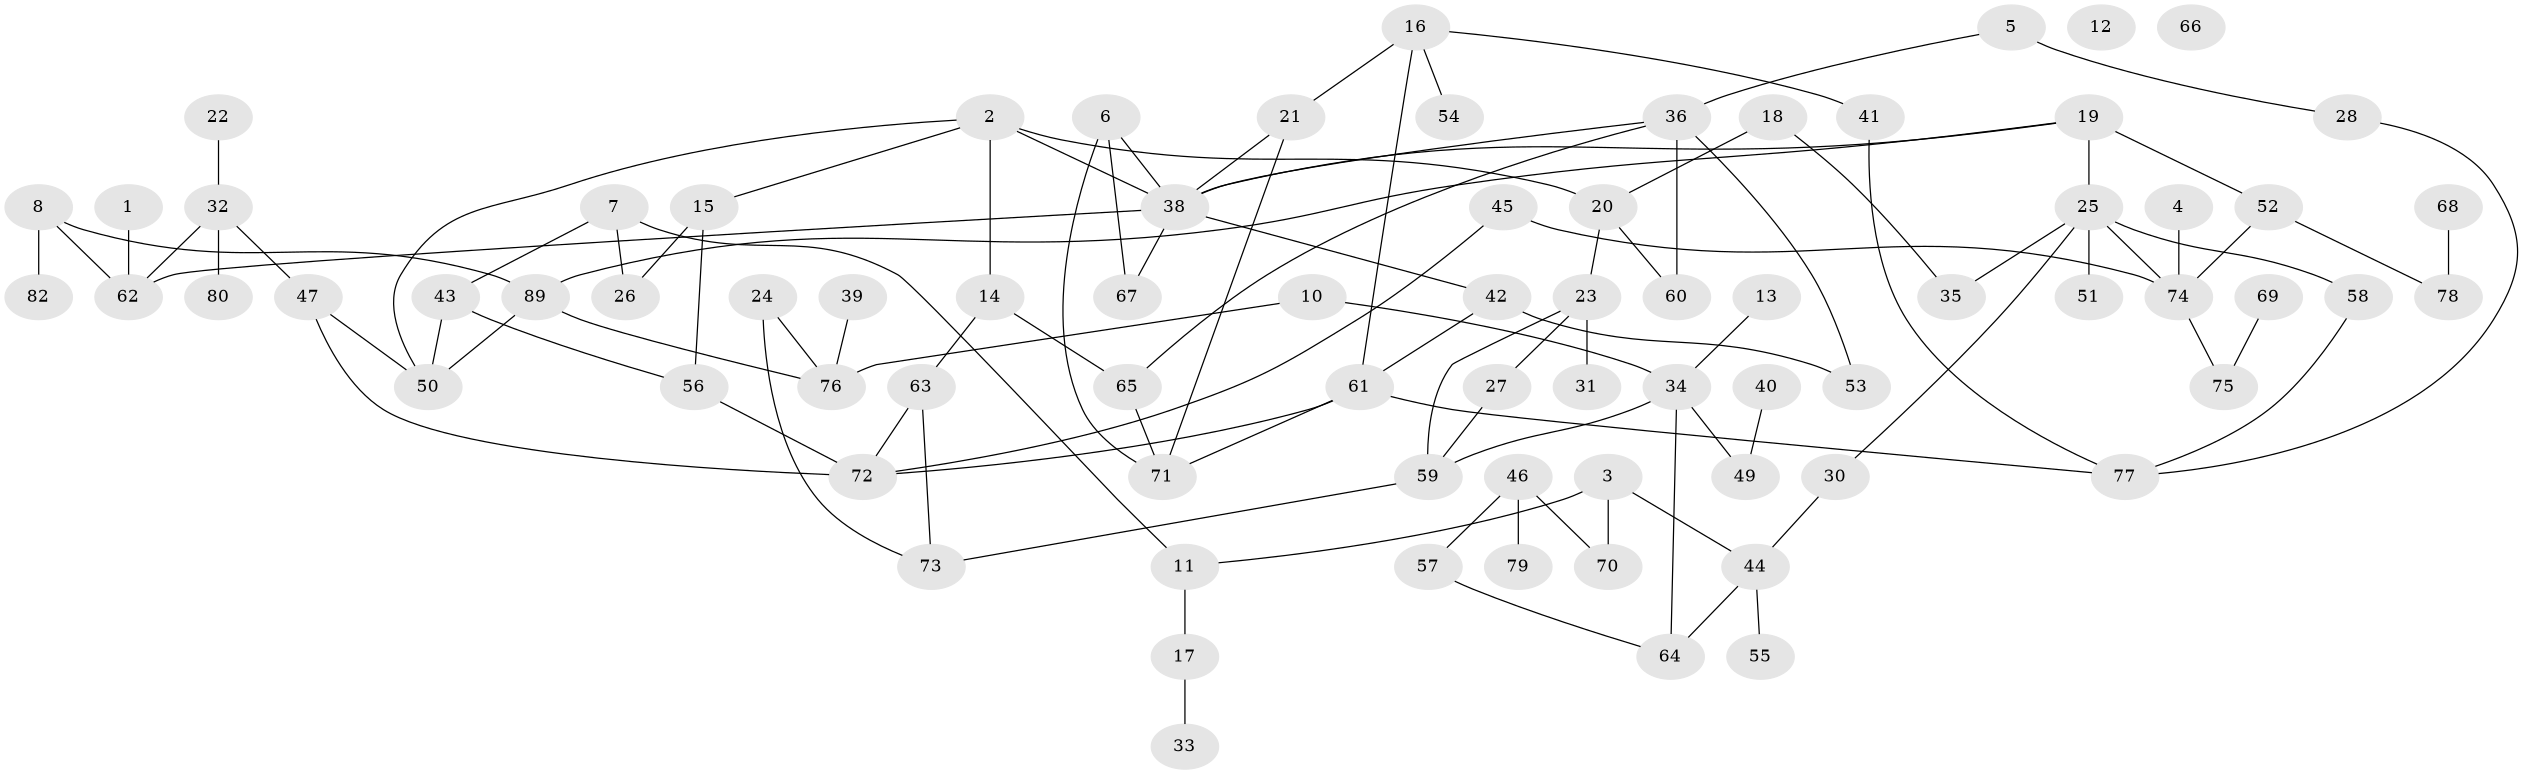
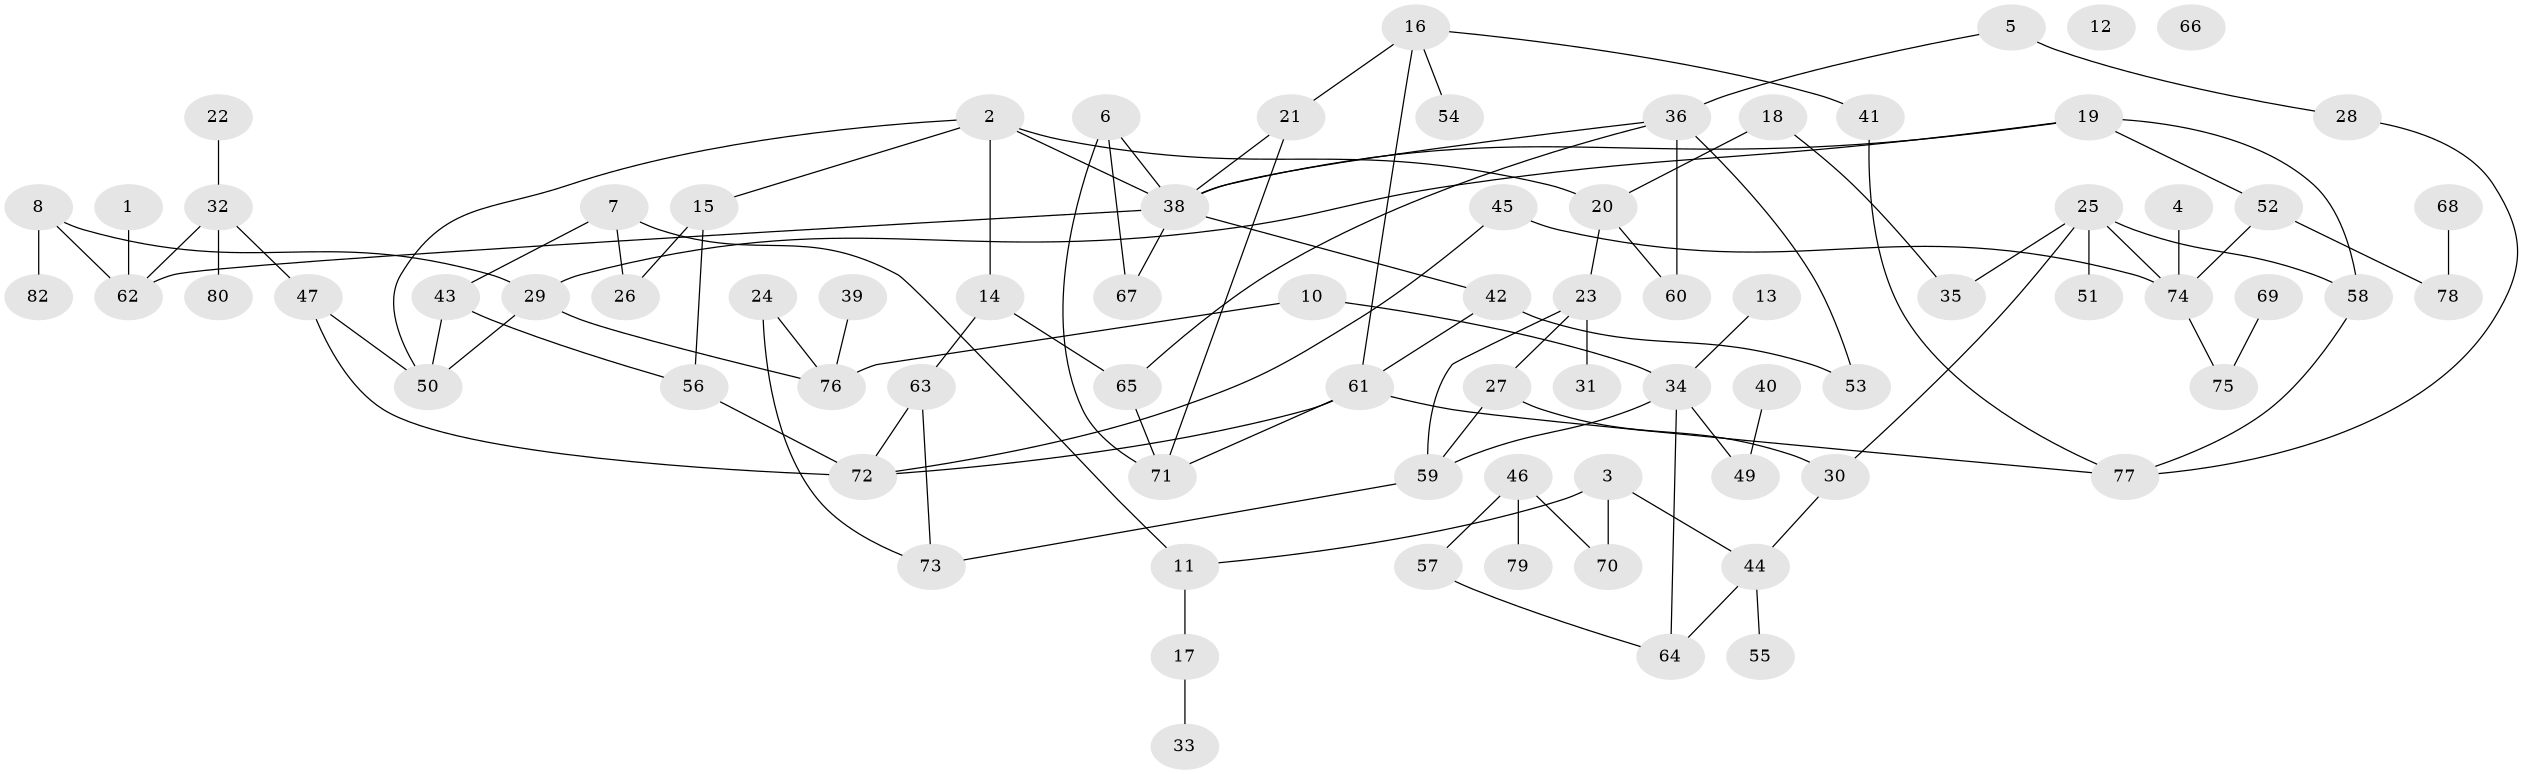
(2089, 162) -> (2270, 156)
(536, 297) -> (536, 297)
none -> (1666, 432)
